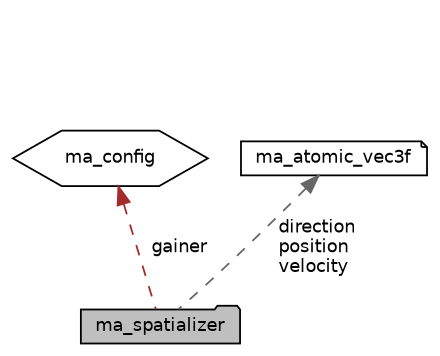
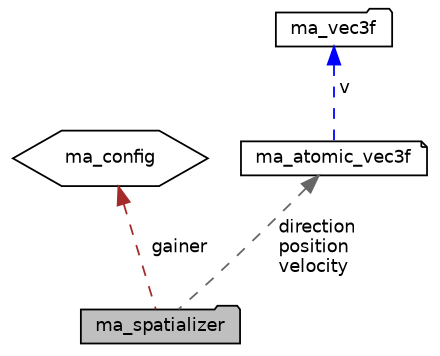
none -> (334, 30)
